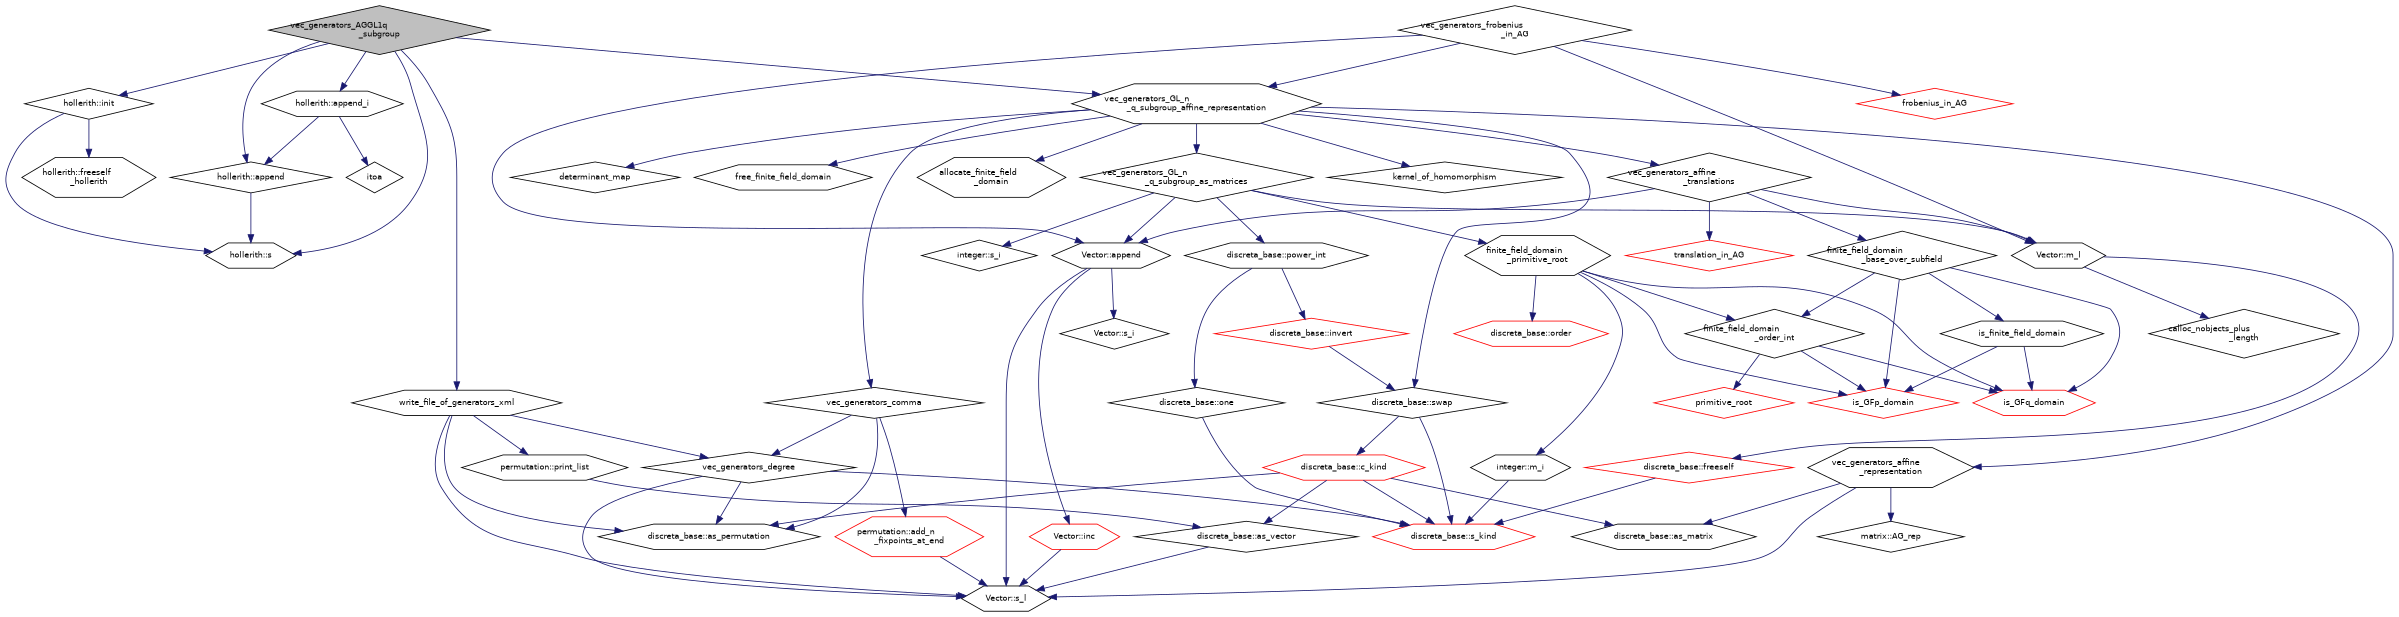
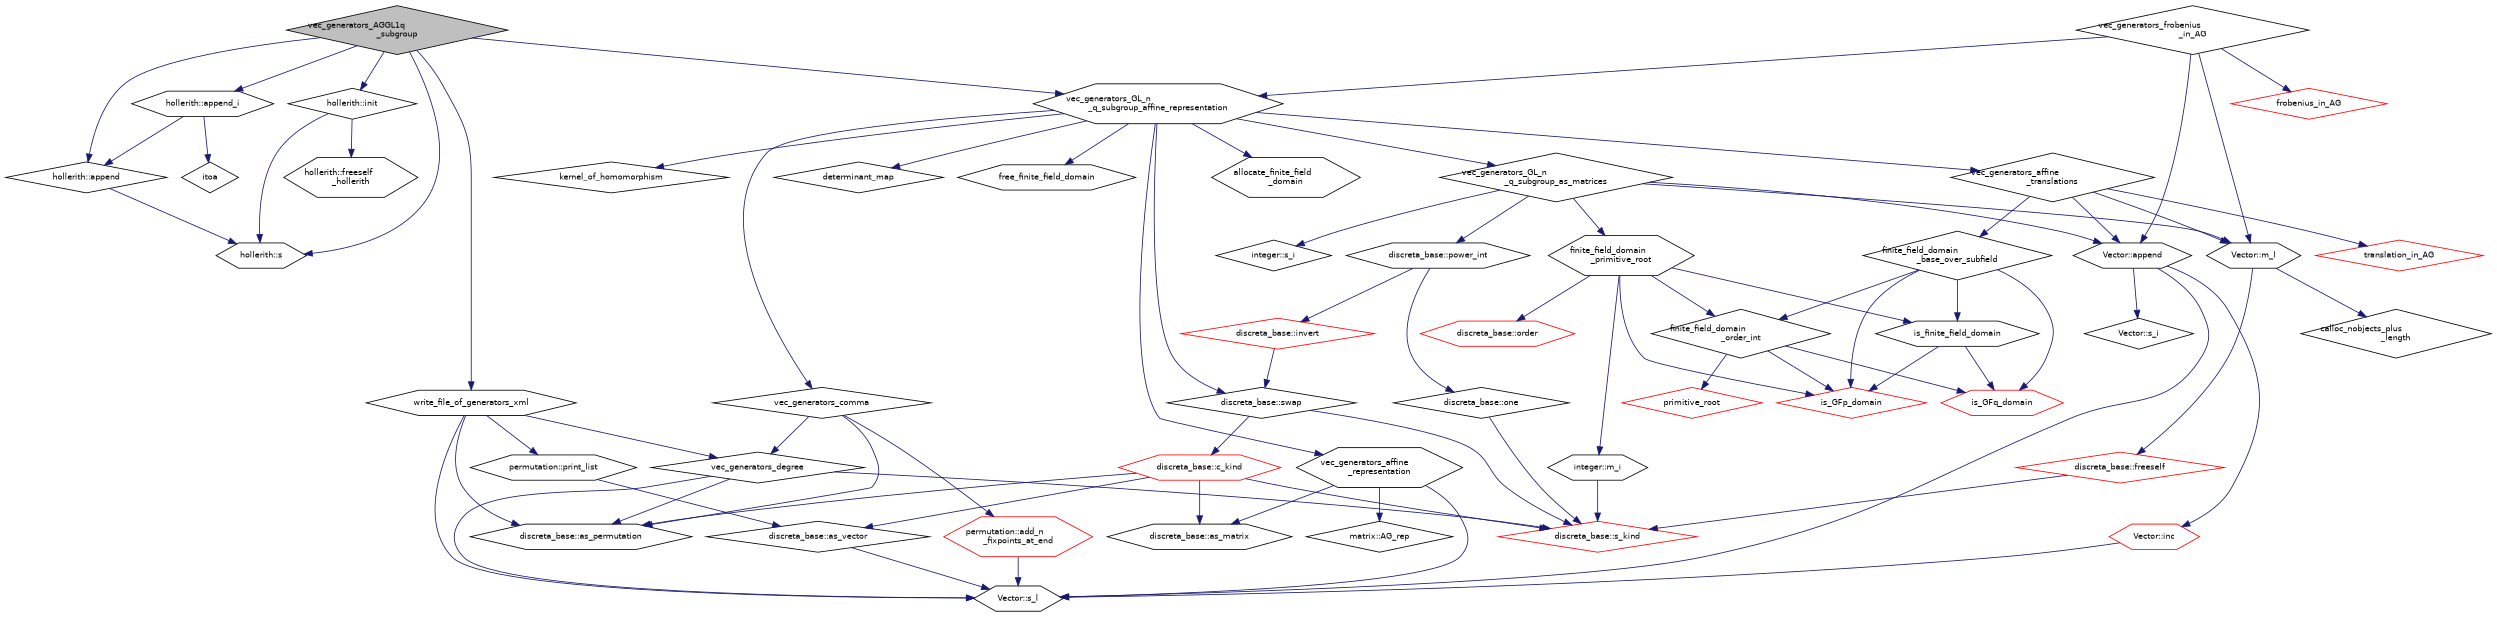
(1801, 289) -> (1788, 294)
(1454, 537) -> (1598, 537)
